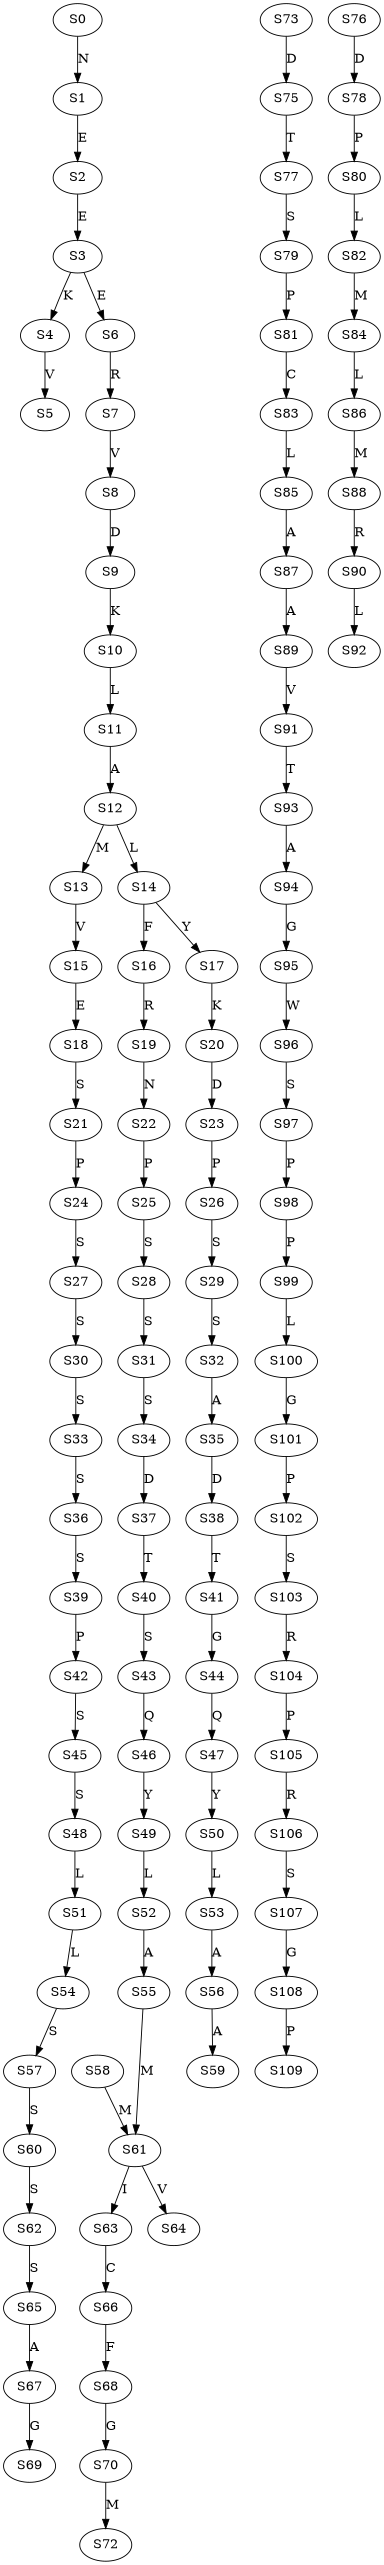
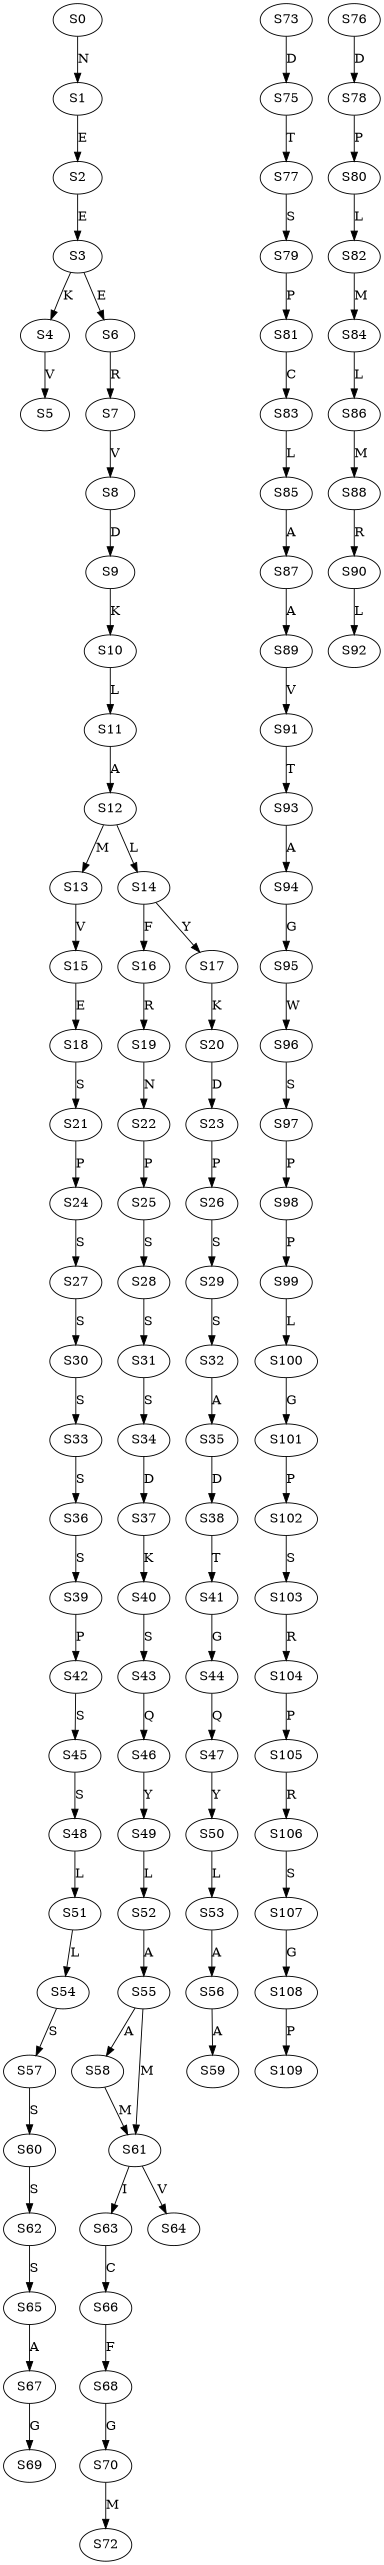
(148, 1559) -> (148, 1559)
none -> (123, 2028)
